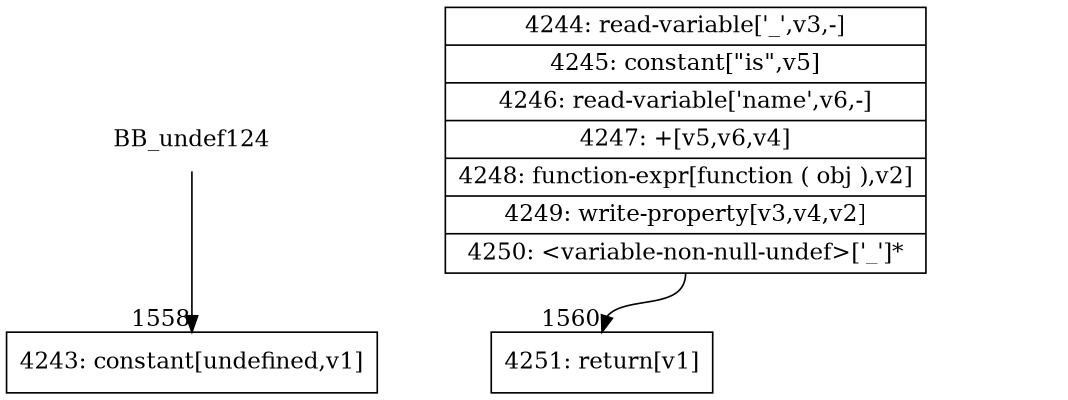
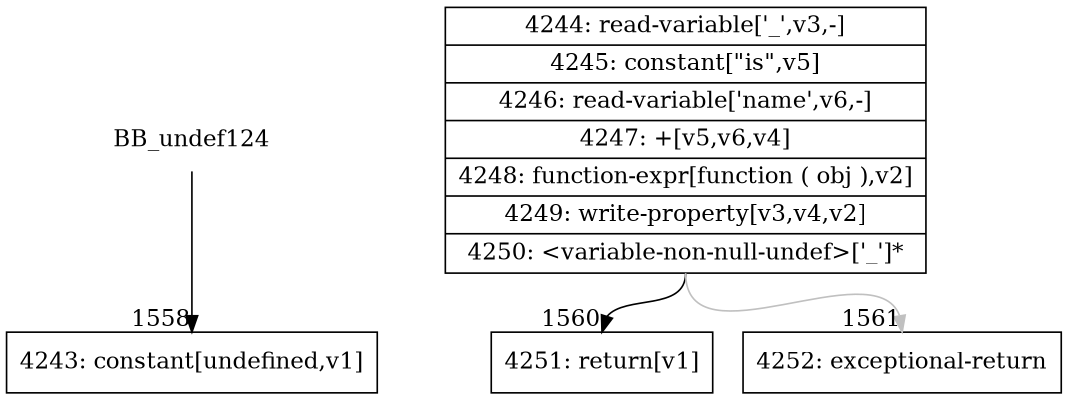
none -> (902, 363)
